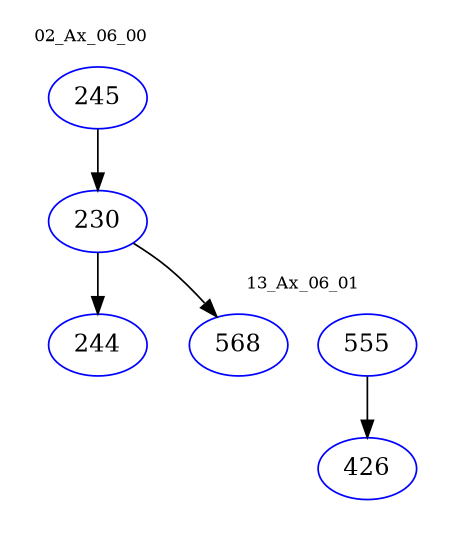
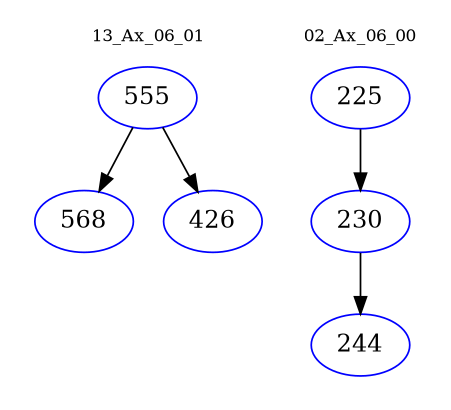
(98, 98) -> (360, 98)
(187, 285) -> (120, 152)
